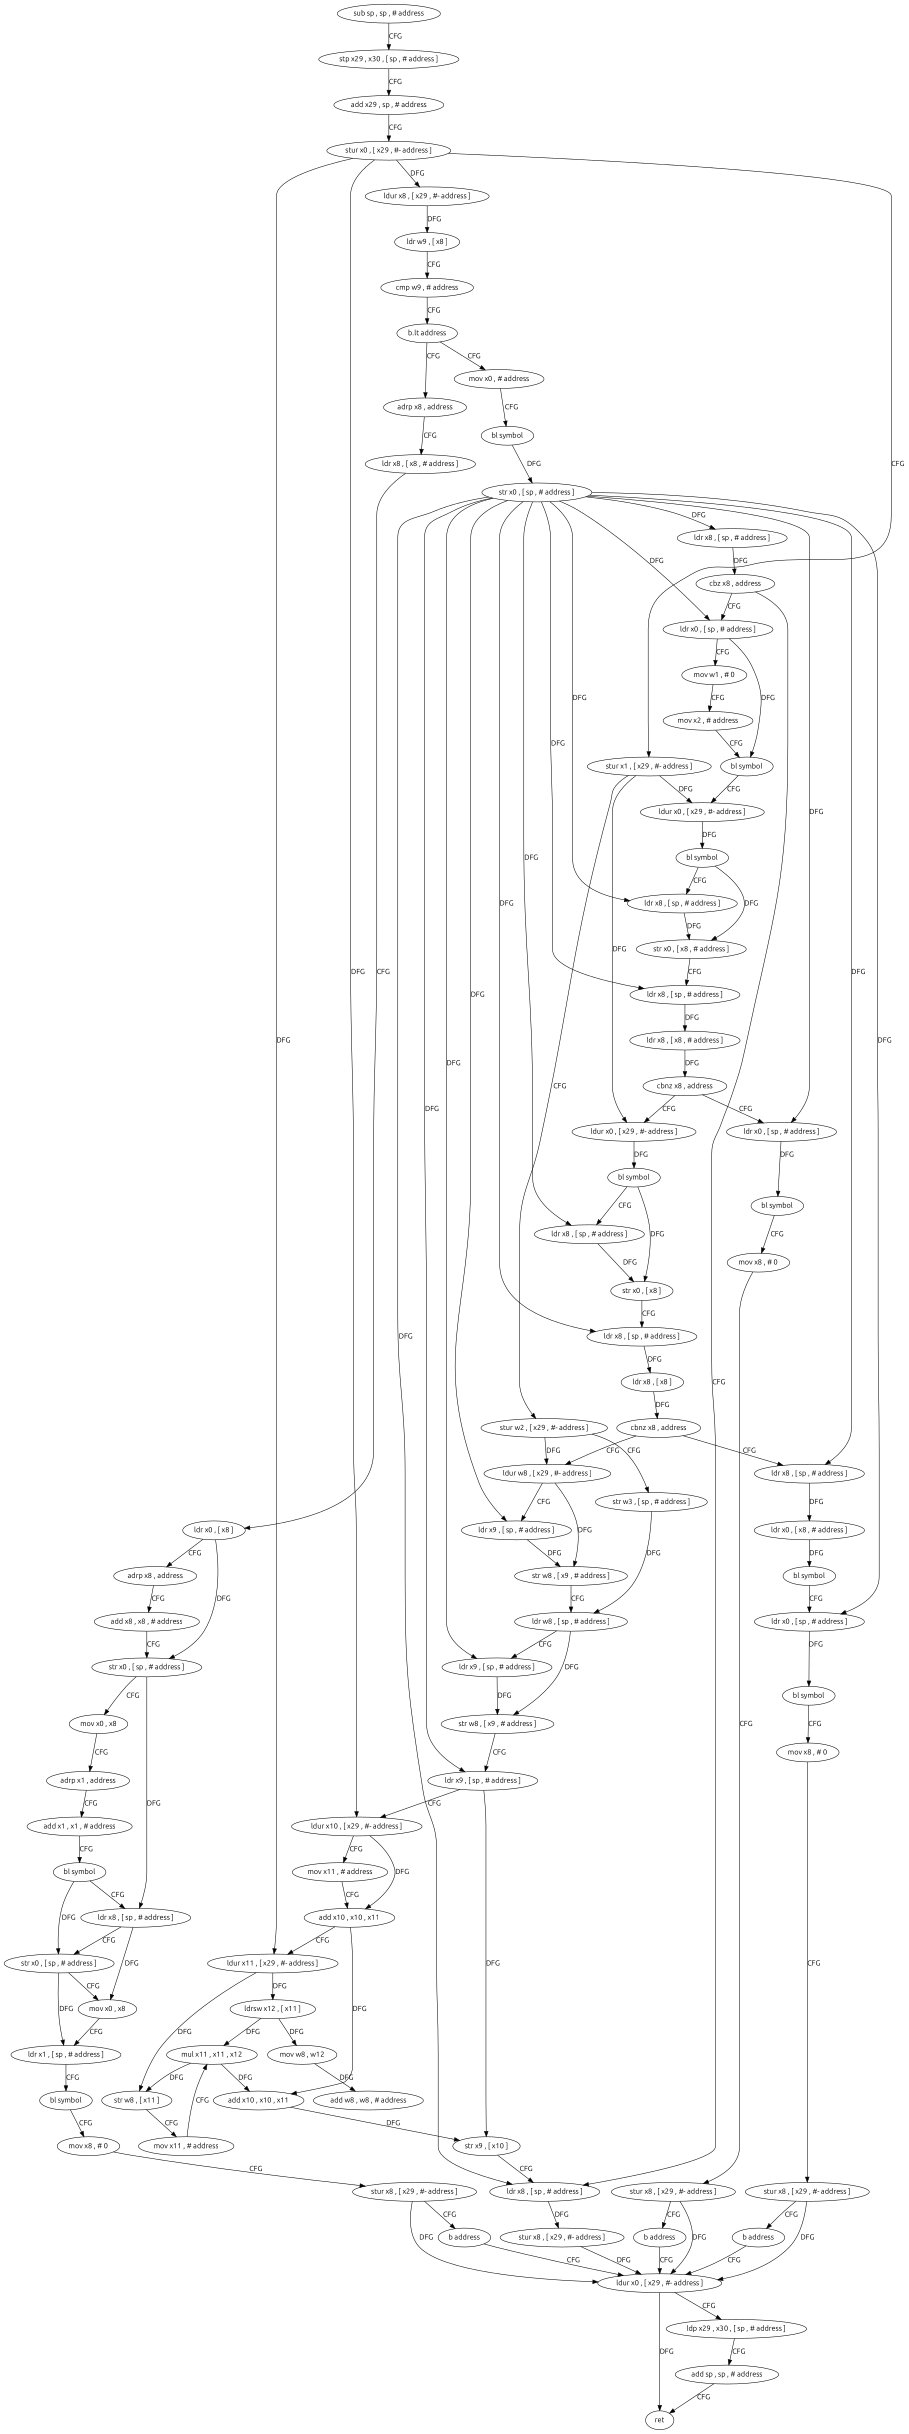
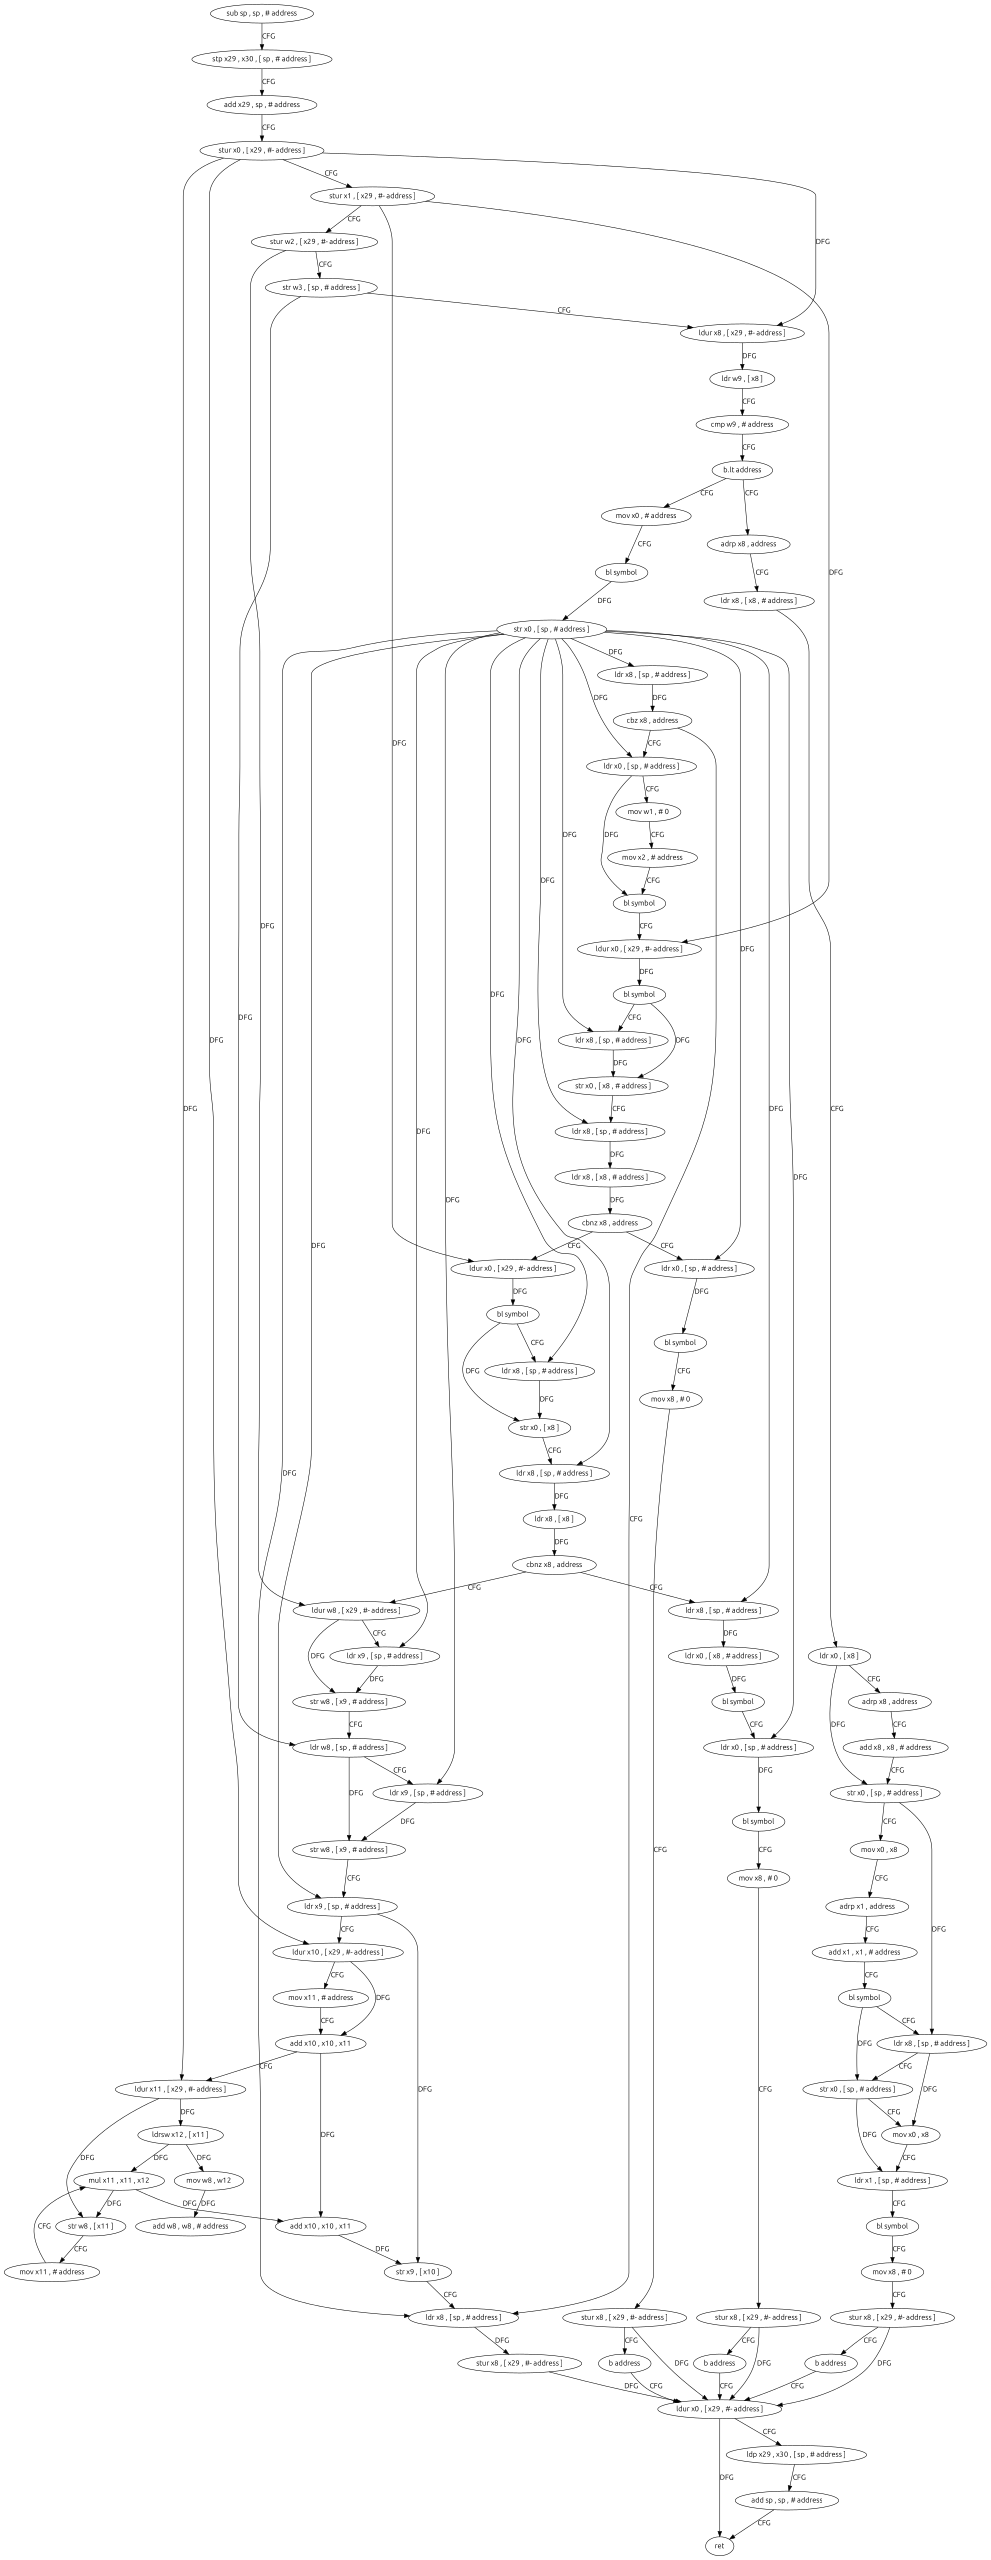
none -> (528, 310)
